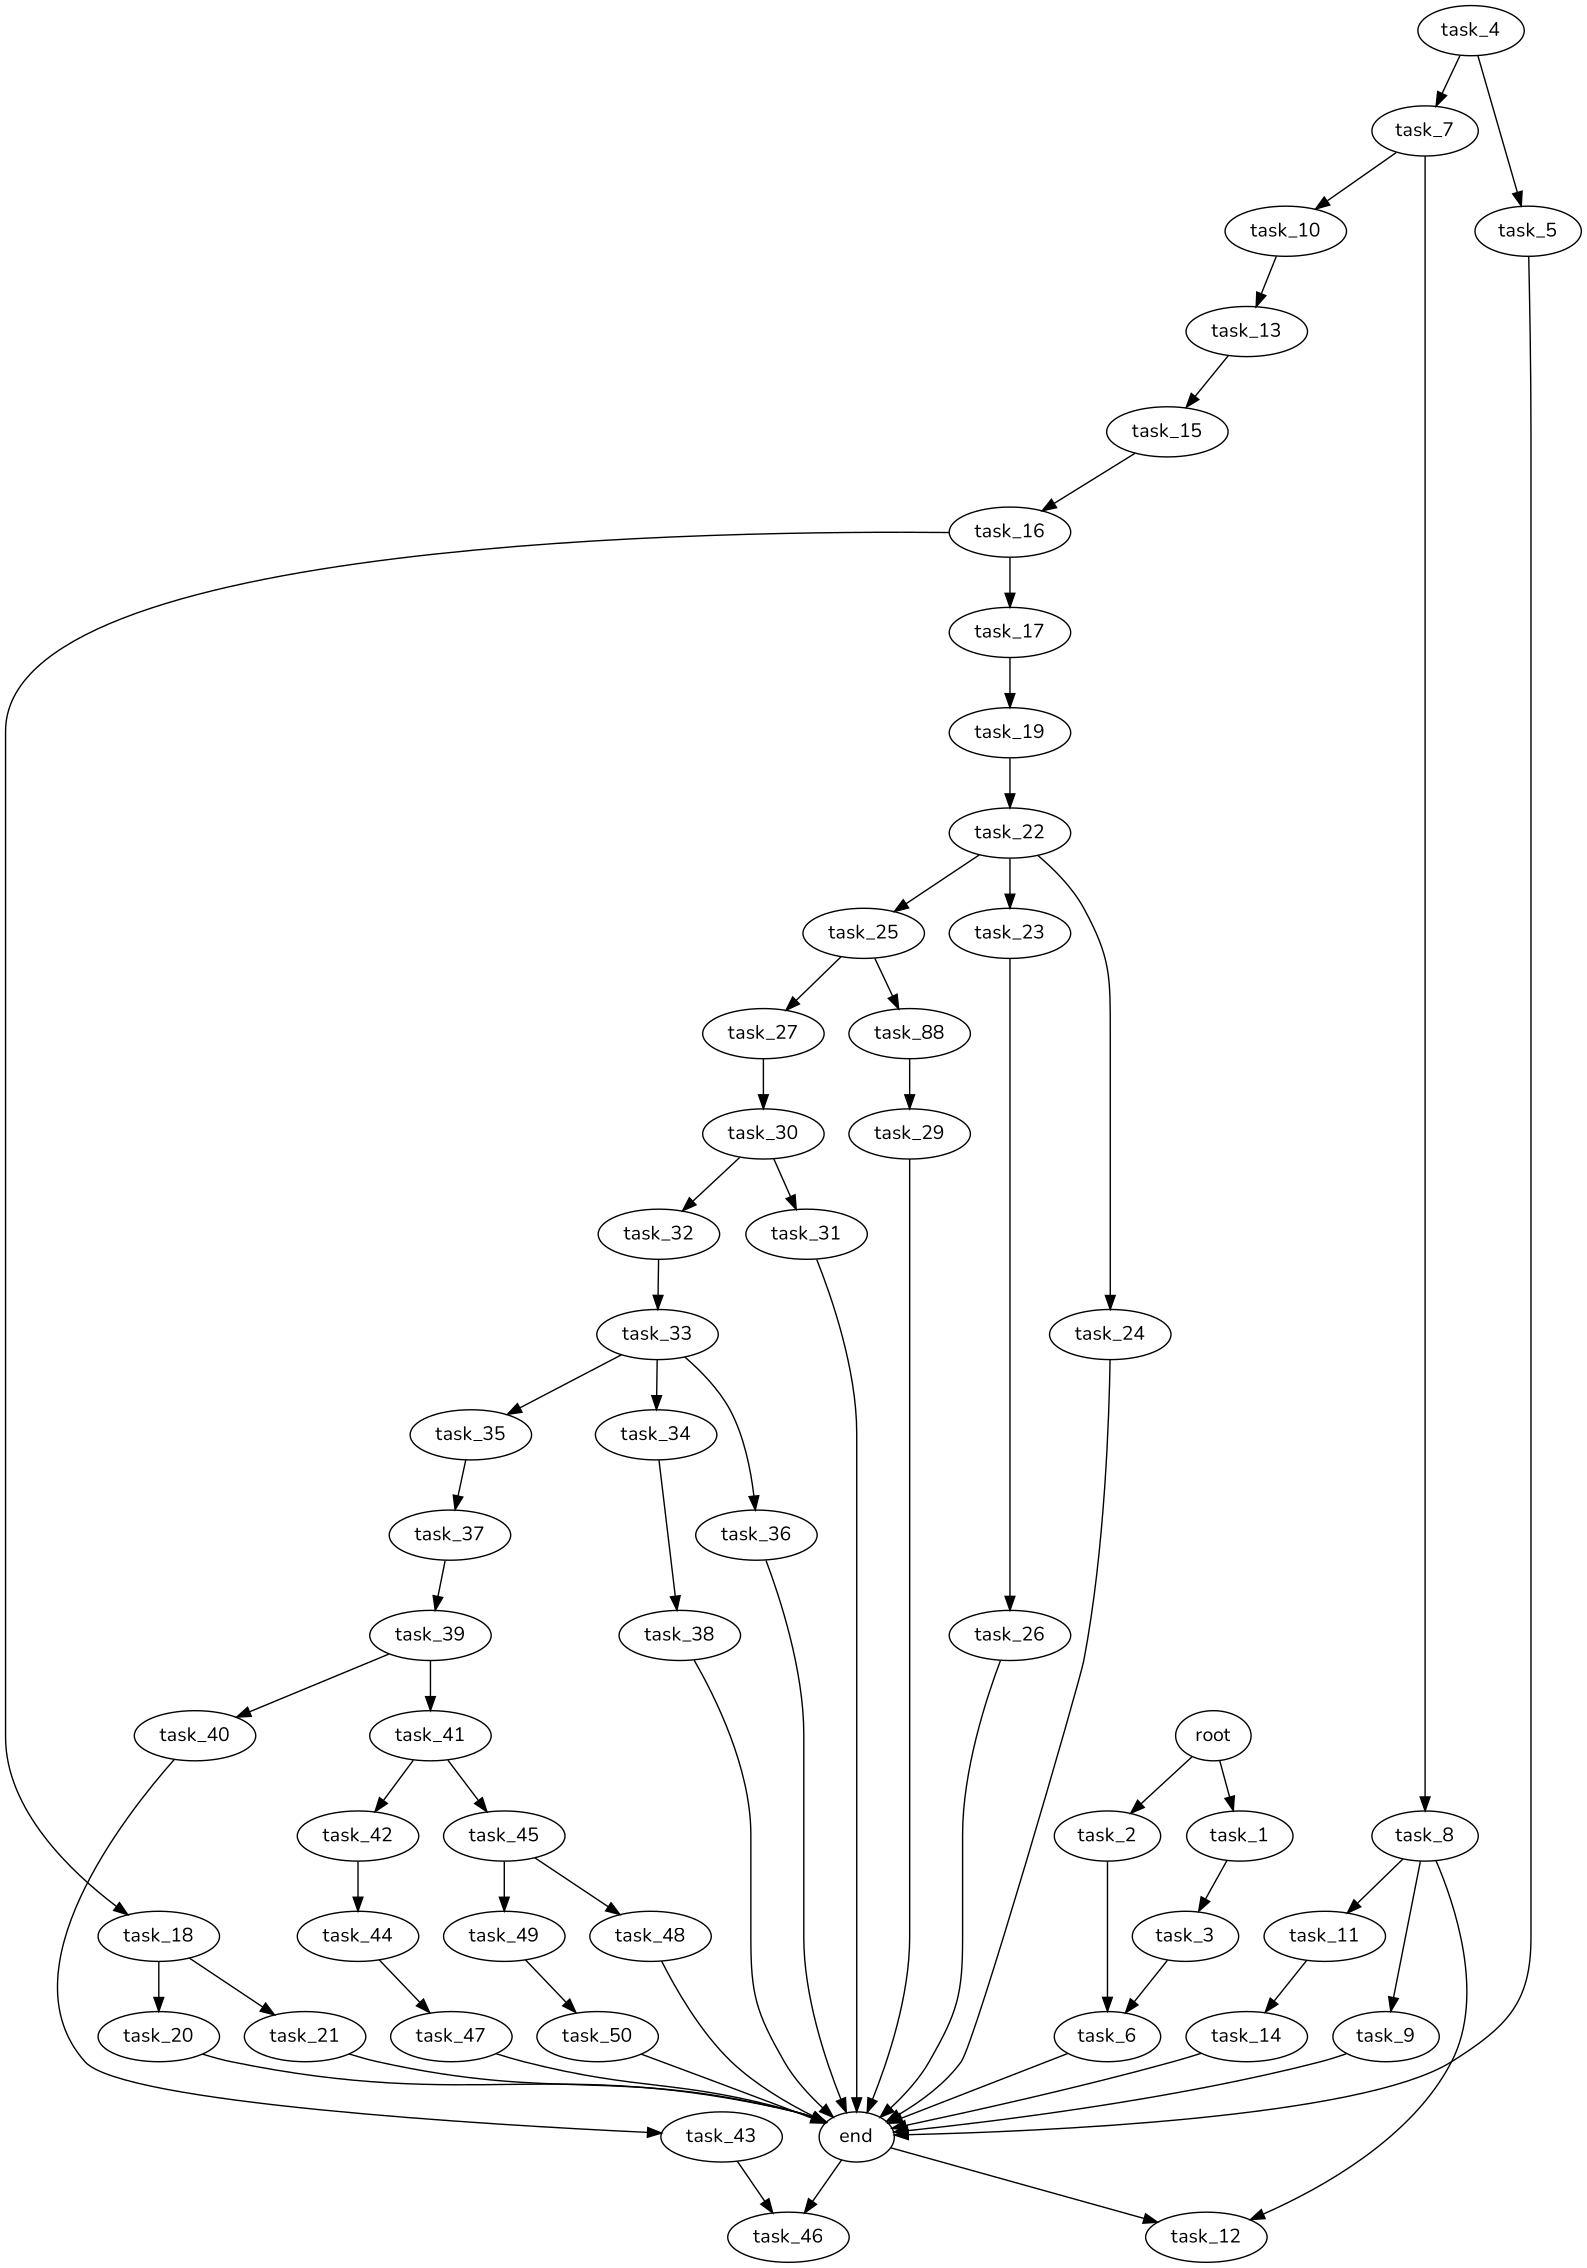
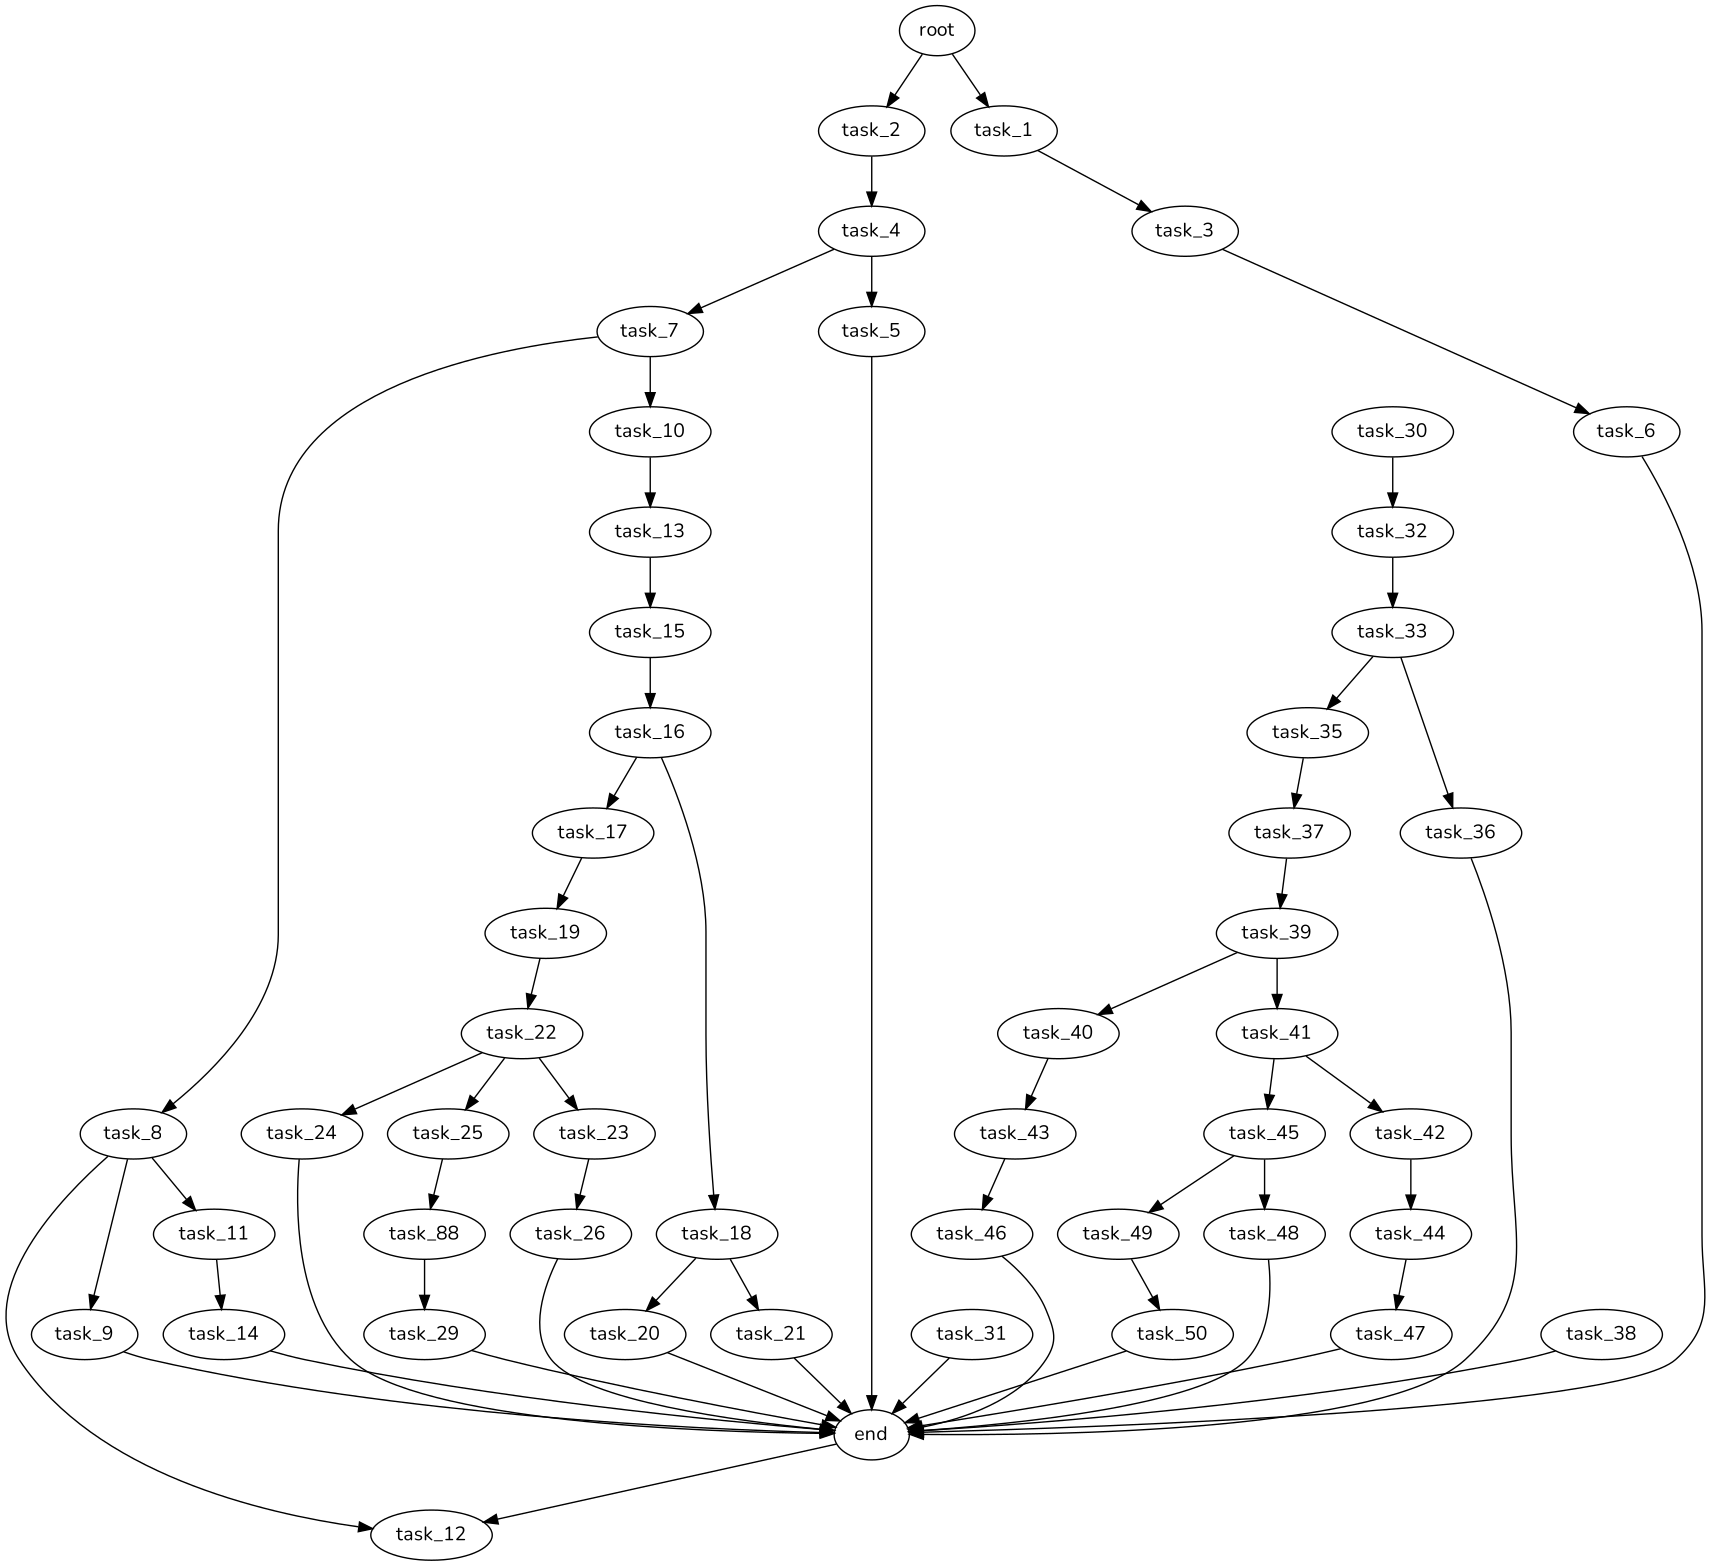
(763, 1034) -> none
(782, 1178) -> none
(656, 1435) -> none
(1107, 1929) -> (872, 174)
(827, 2181) -> (1039, 1368)
